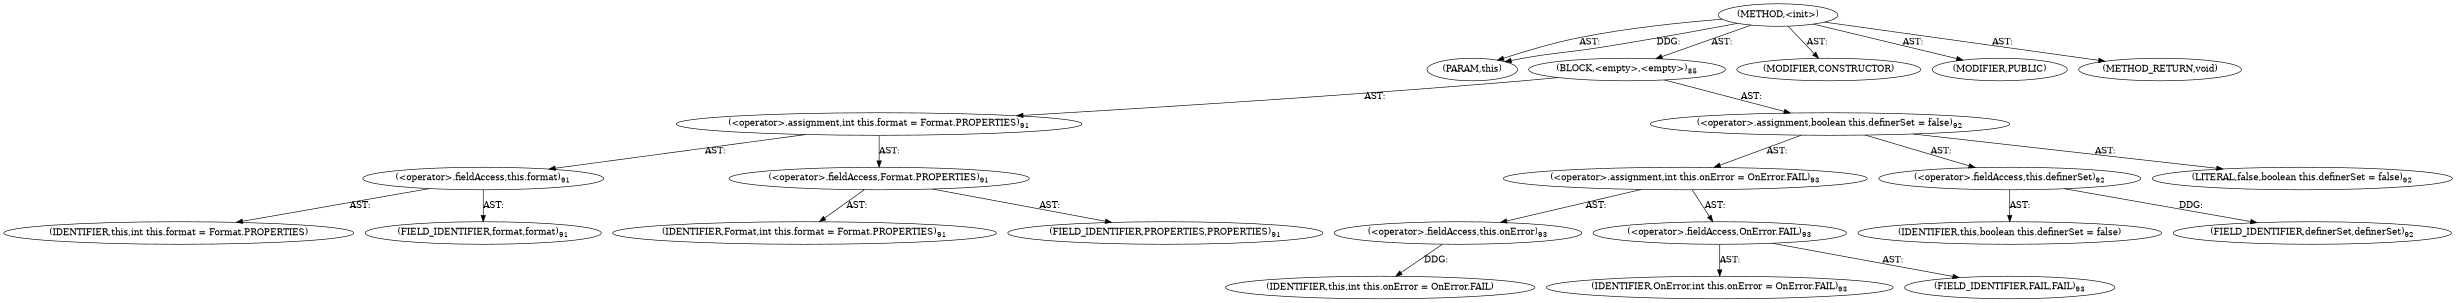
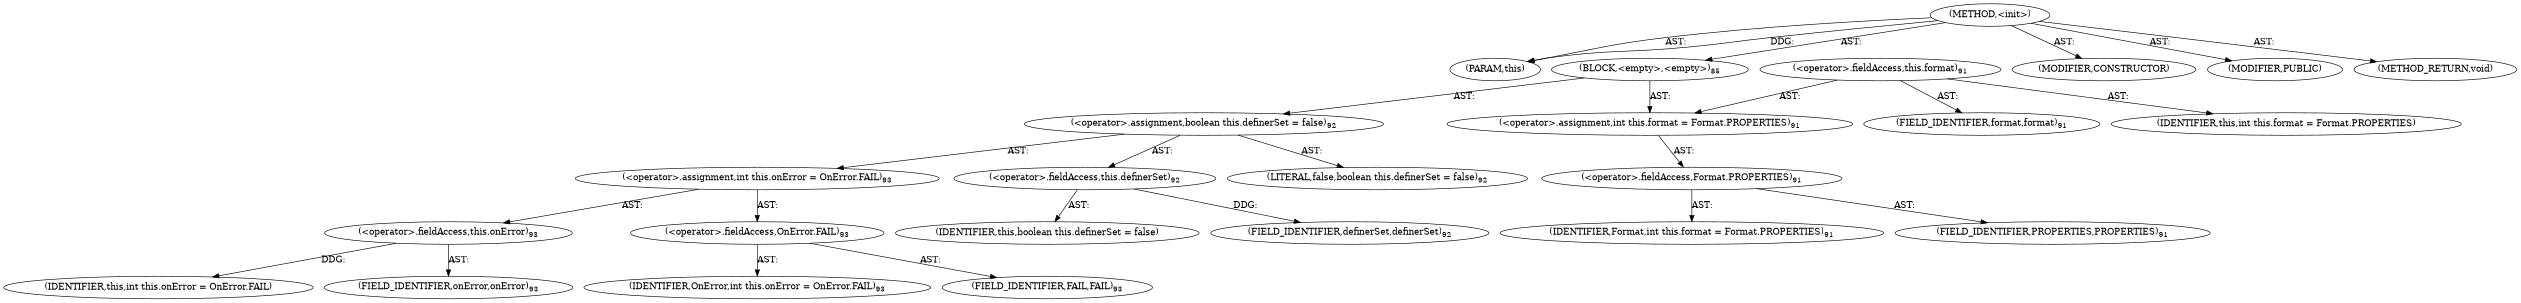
(680, 151) -> (1769, 96)
none -> (448, 288)
